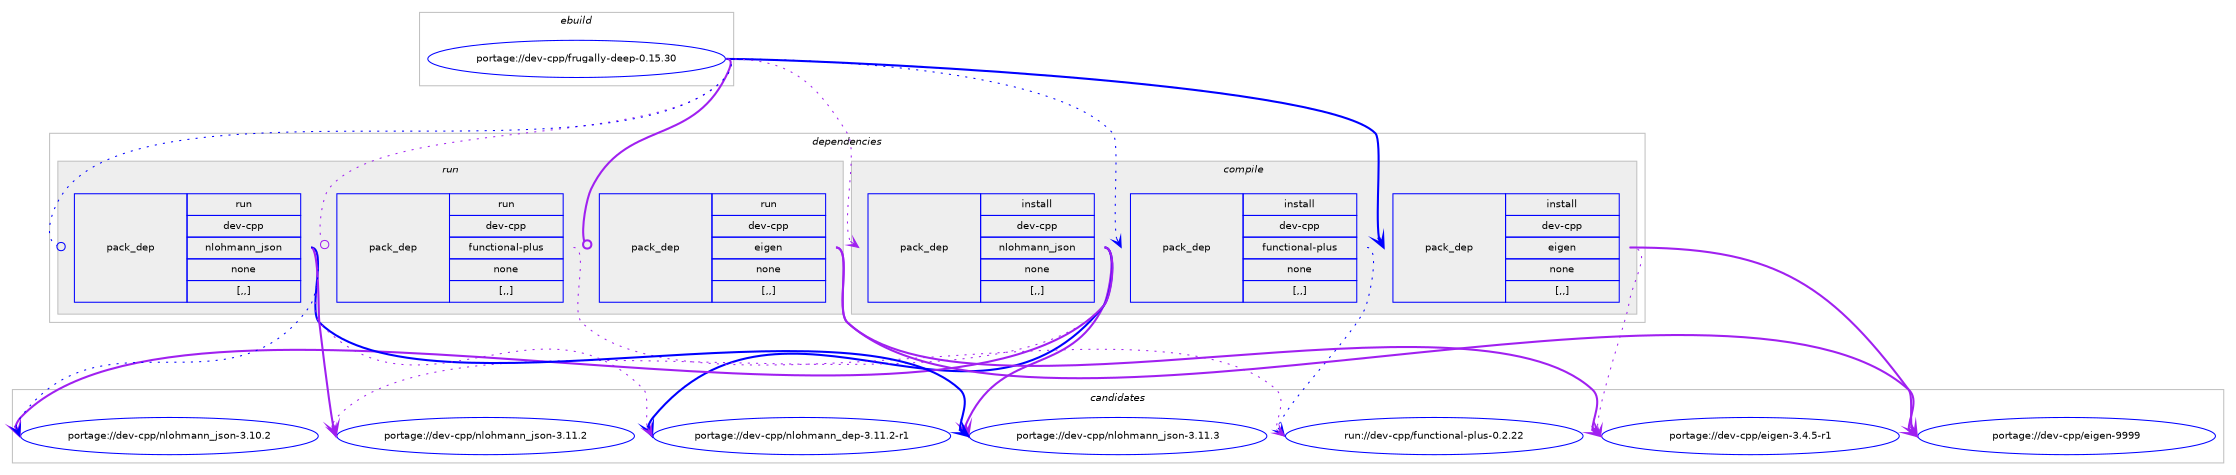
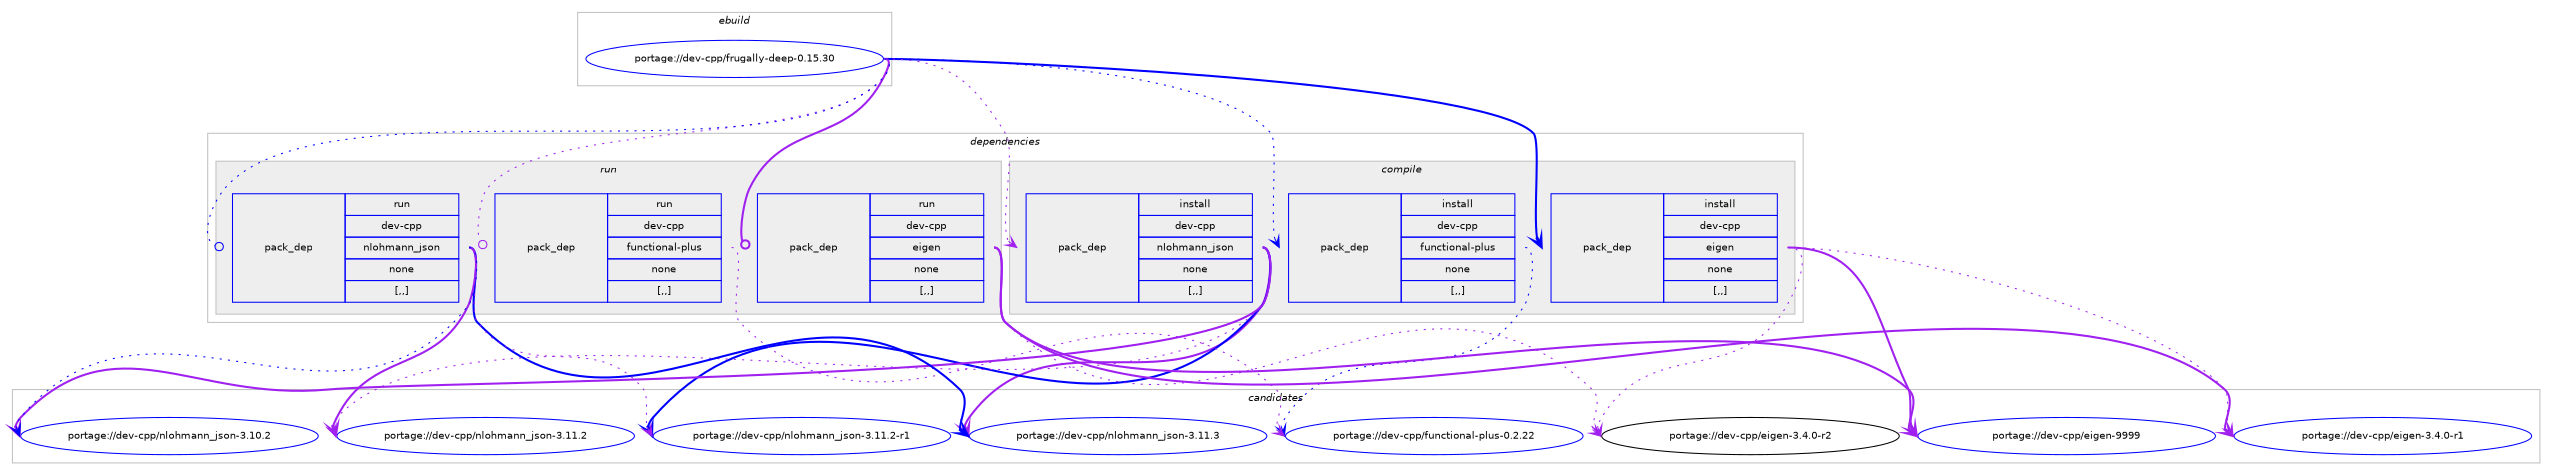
(802, 436) -> (802, 436)
(1434, 436) -> (1434, 436)
none -> (1750, 436)
(1750, 436) -> (2383, 436)
